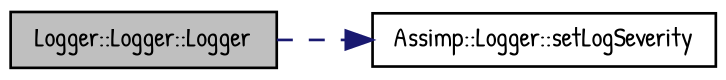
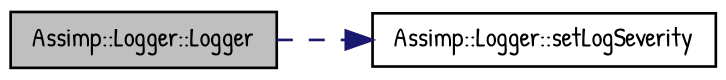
(144, 40) -> (144, 40)
